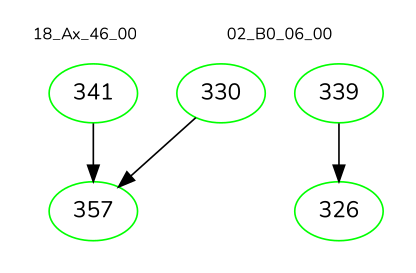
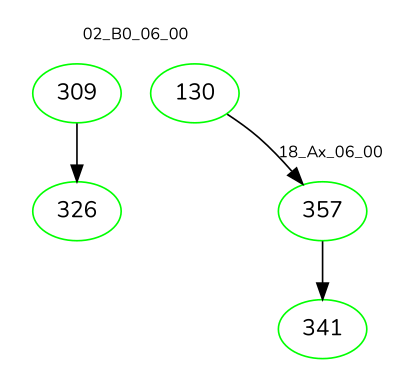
(85, 35) -> (331, 153)
(221, 93) -> (195, 93)
(339, 93) -> (77, 93)
(93, 144) -> (323, 262)
